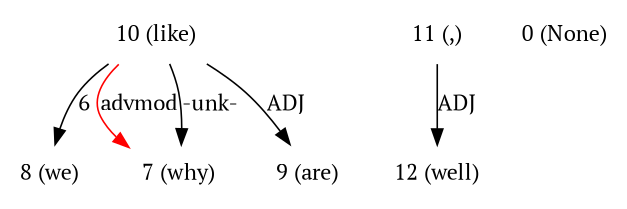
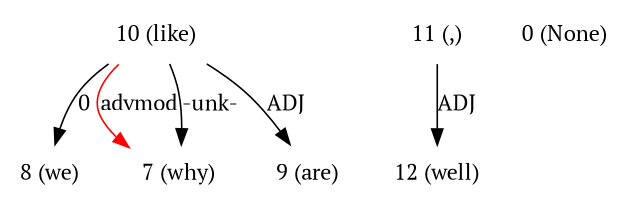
(85, 105) -> (85, 105)
